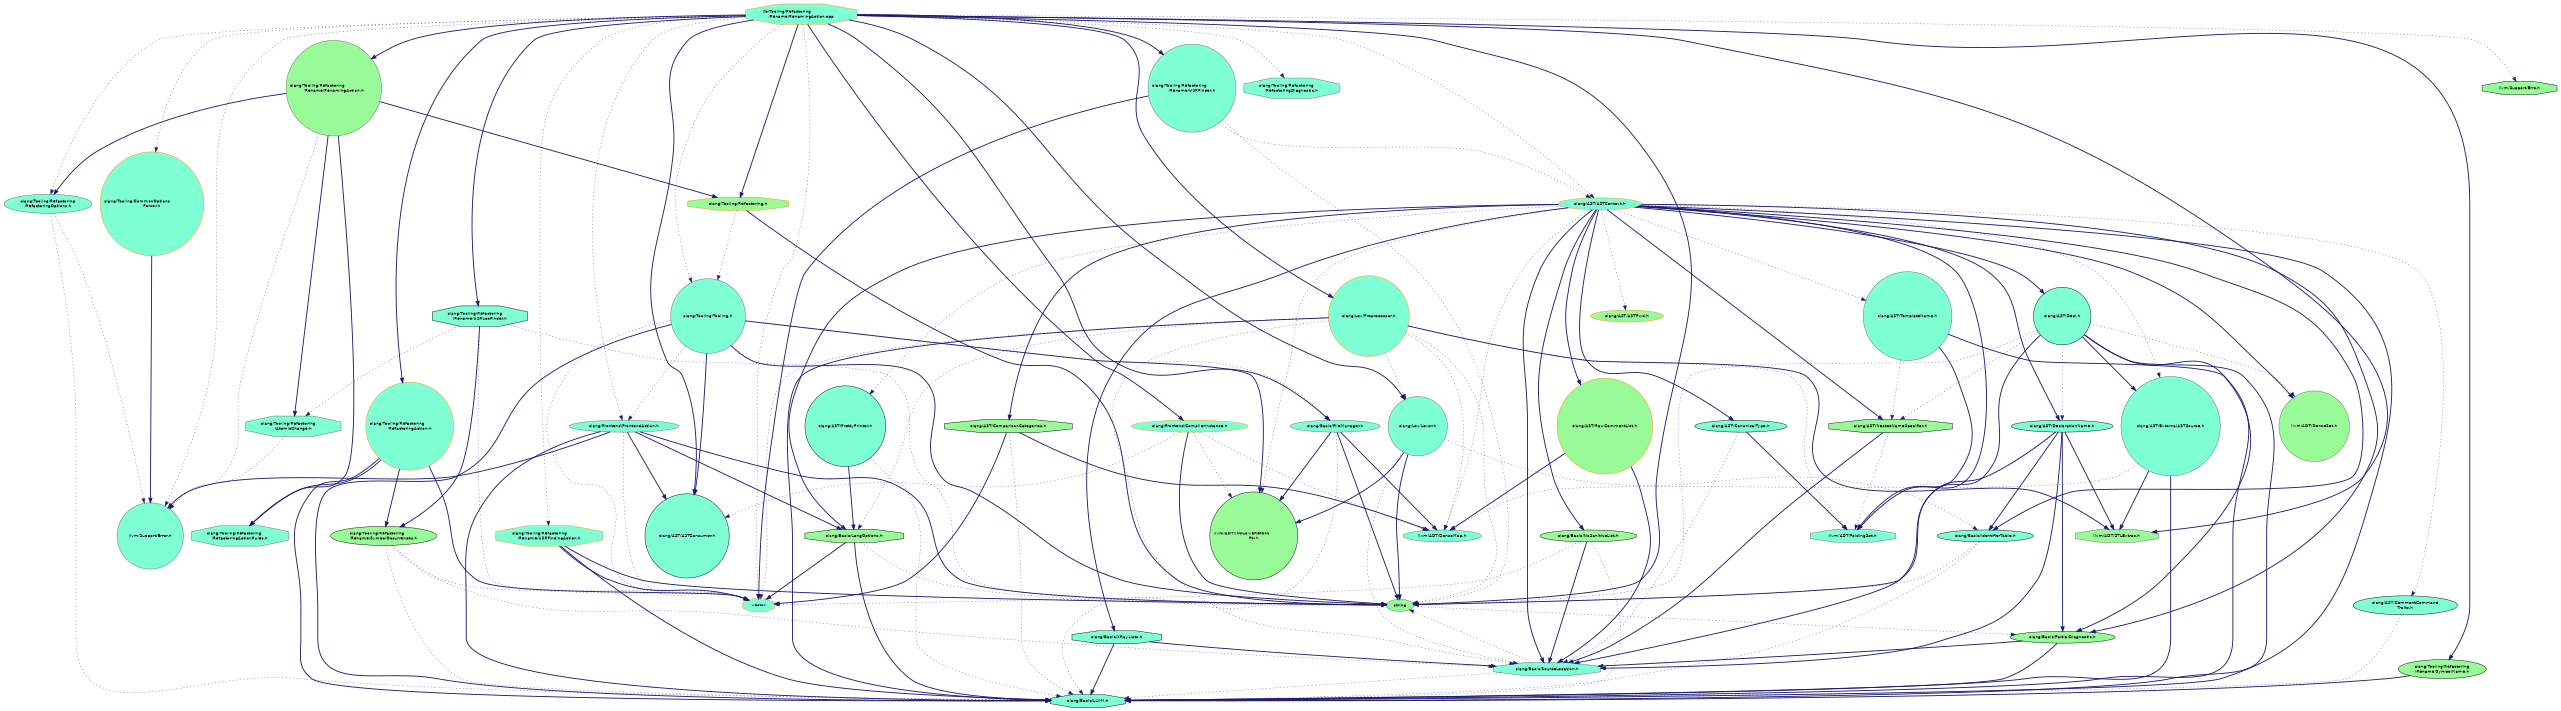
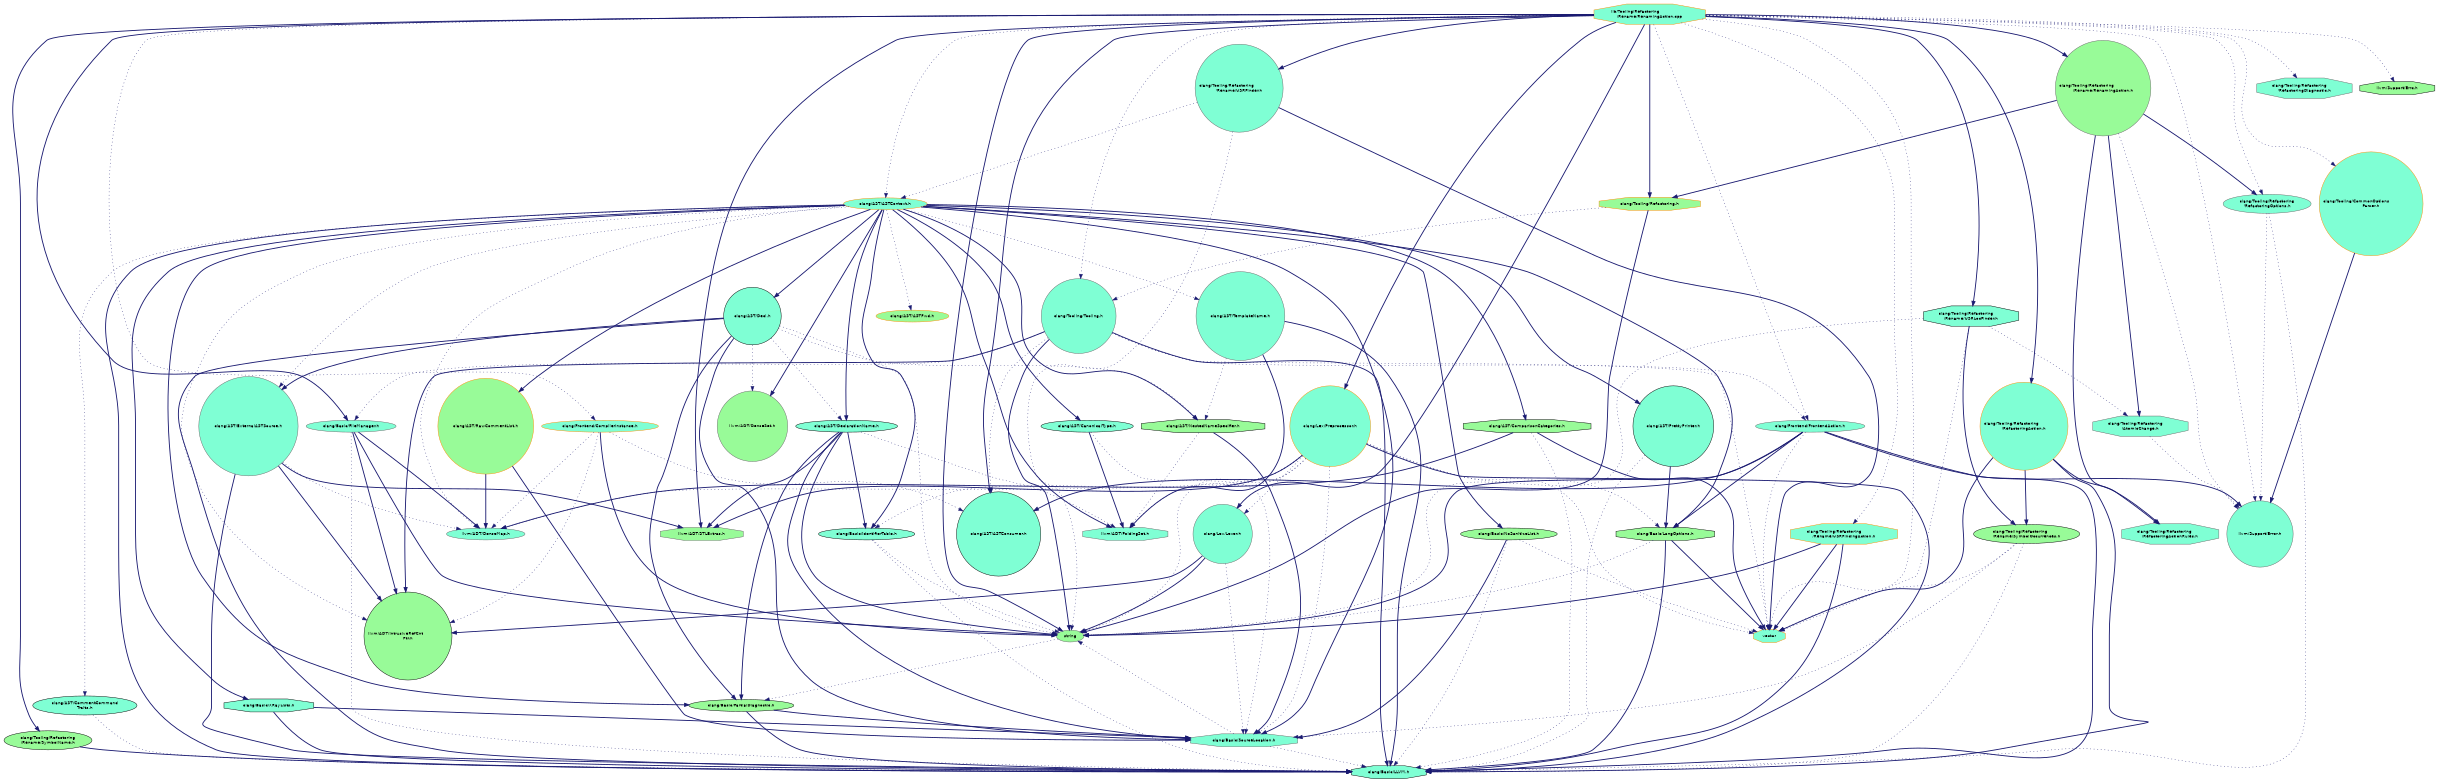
(1212, 234) -> (1194, 220)
(973, 241) -> (191, 34)
(702, 422) -> (996, 403)
(1711, 482) -> (1090, 486)
none -> (329, 532)
